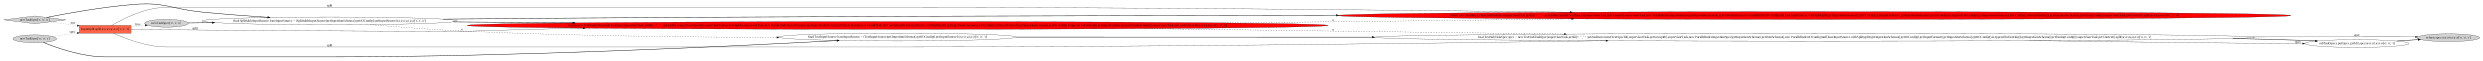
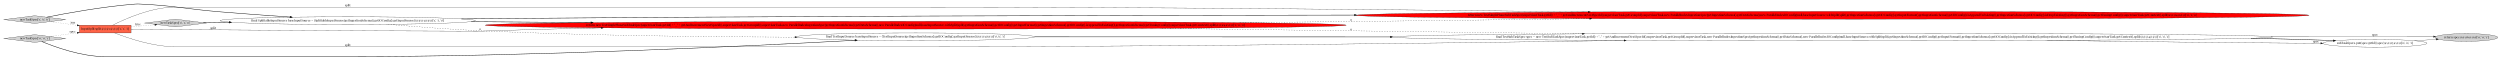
(166, 23) -> (175, 23)
(35, 39) -> (35, 39)
(2407, 40) -> (2425, 40)
